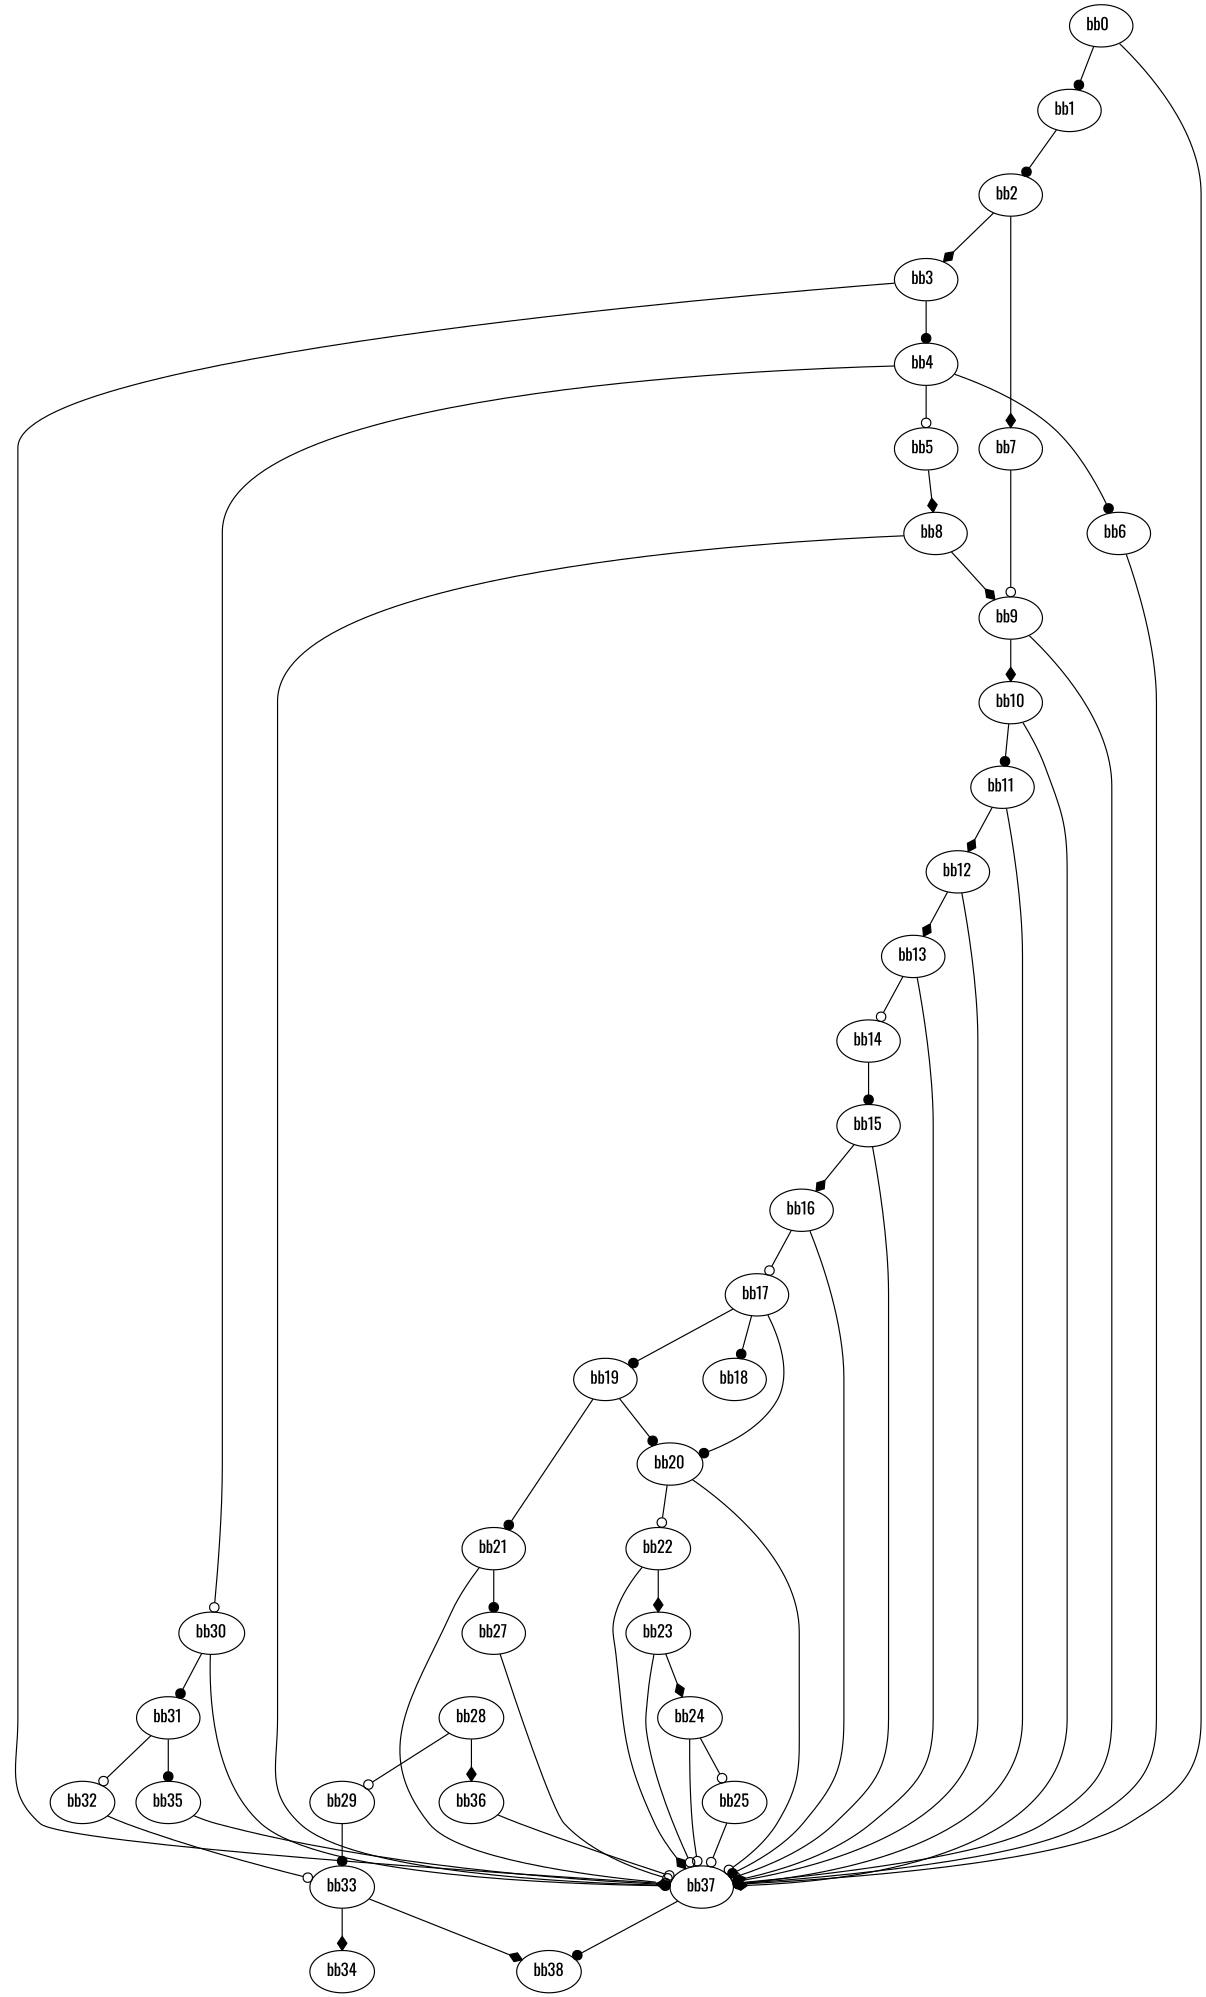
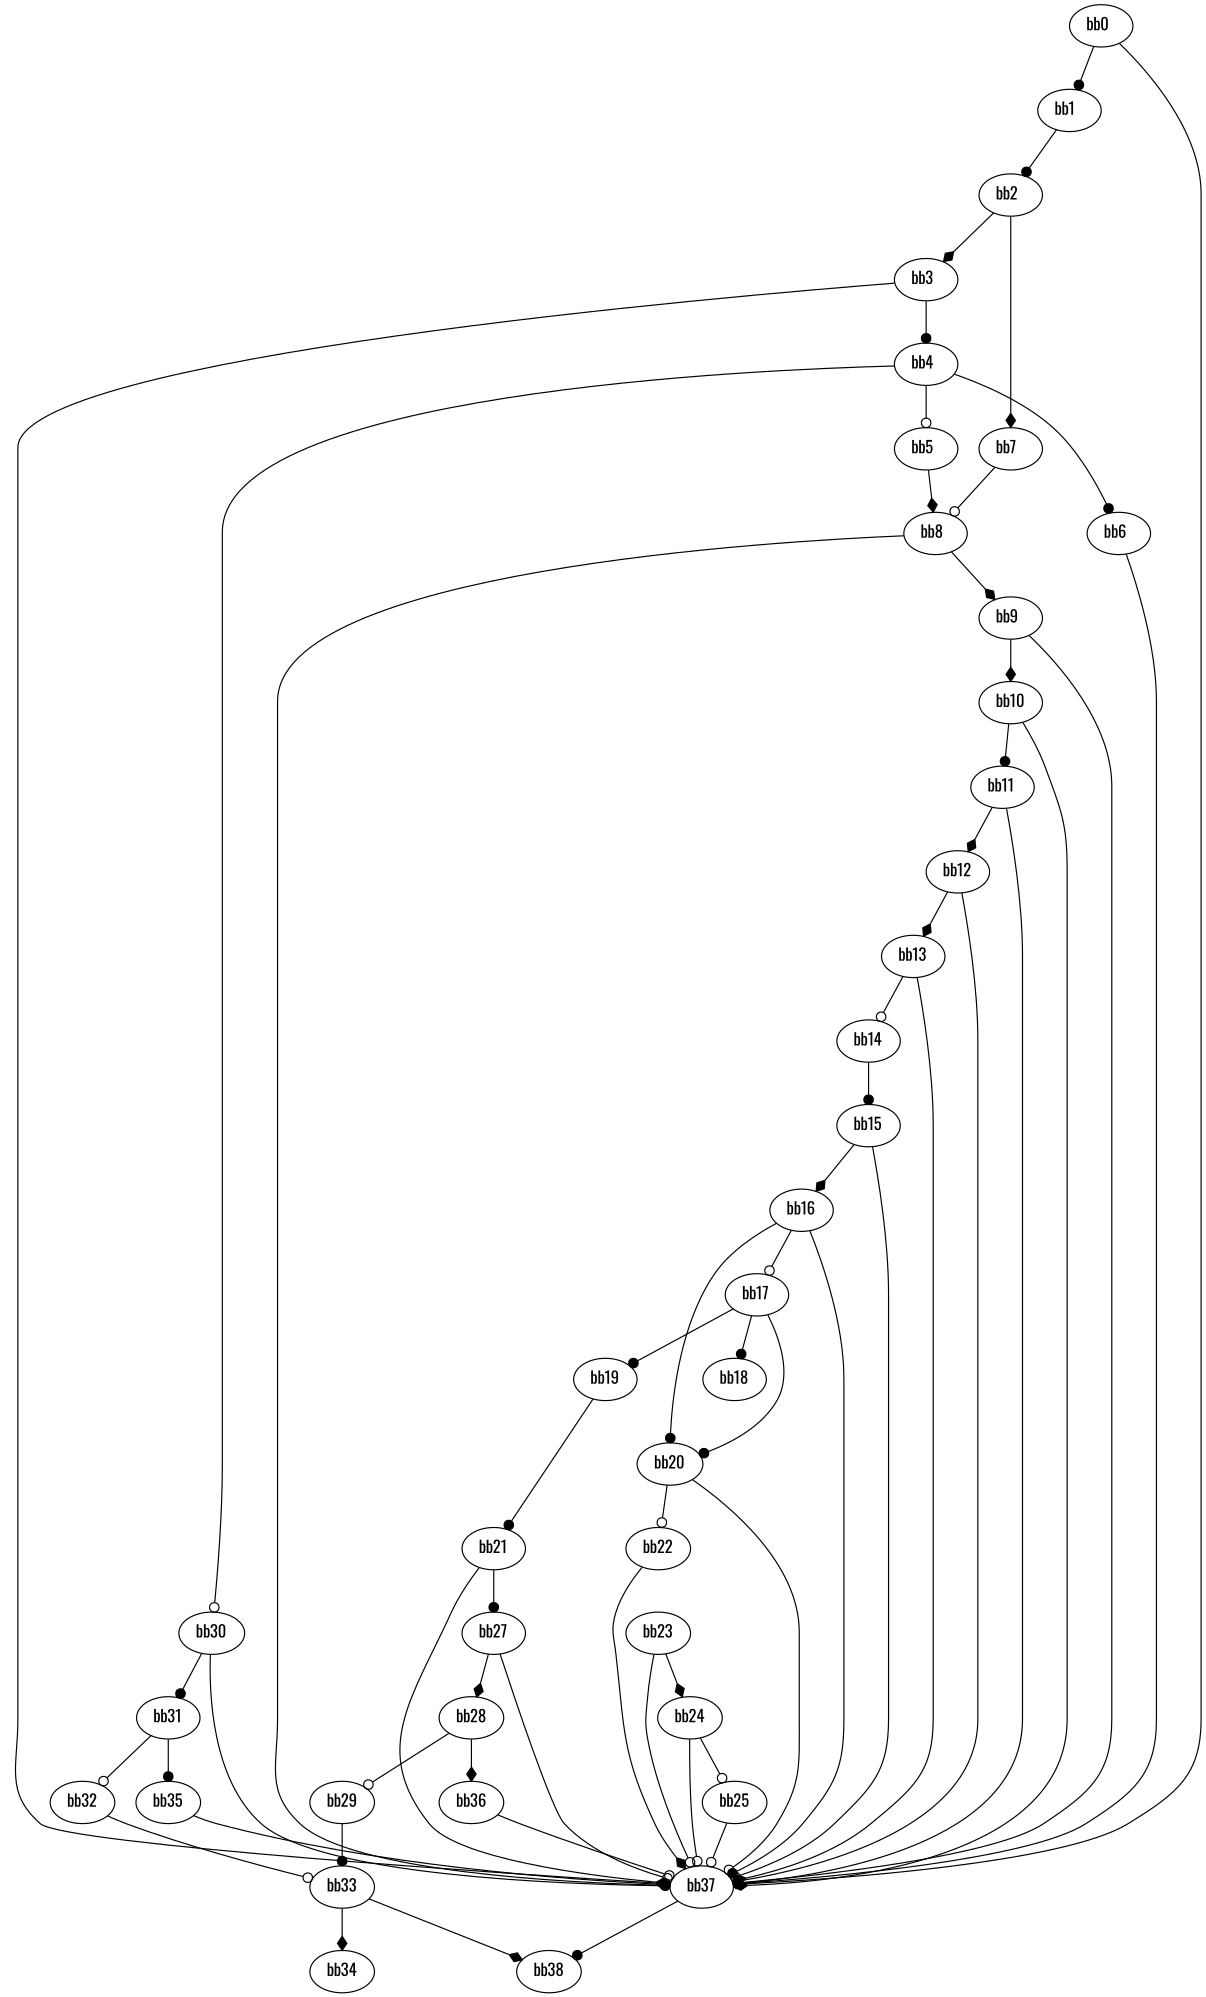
(1011, 529) -> (976, 488)
(635, 1418) -> (695, 1312)
(658, 1584) -> none
none -> (484, 1669)
(417, 1805) -> (417, 1805)
